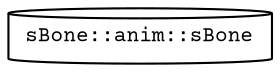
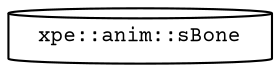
(140, 36) -> (140, 36)
